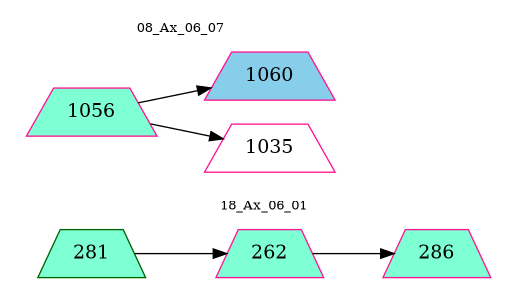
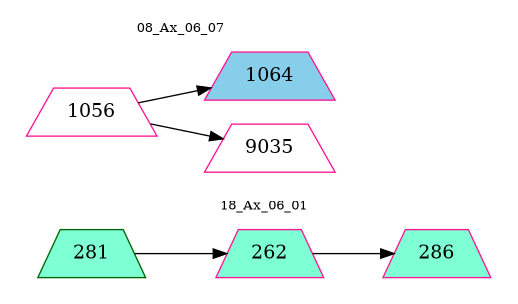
(270, 76) -> (270, 76)
(92, 112) -> (92, 112)
(270, 148) -> (270, 148)
